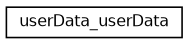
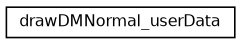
(94, 22) -> (121, 22)
